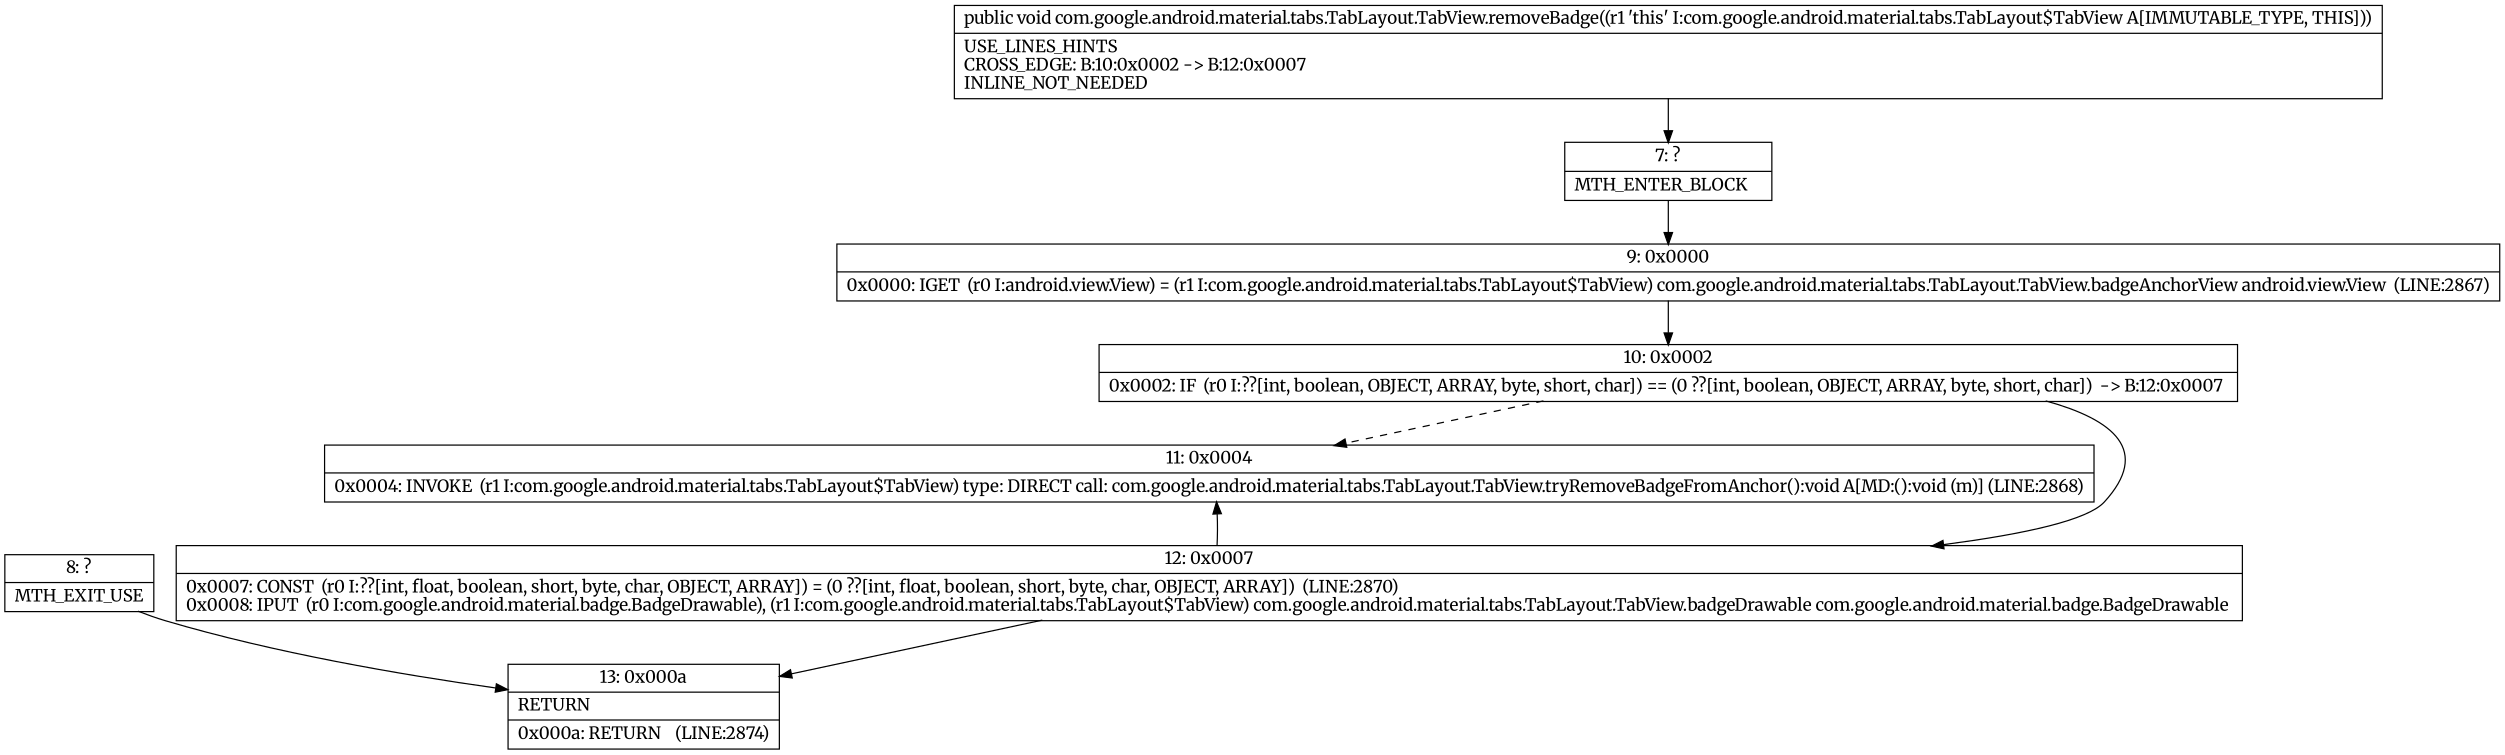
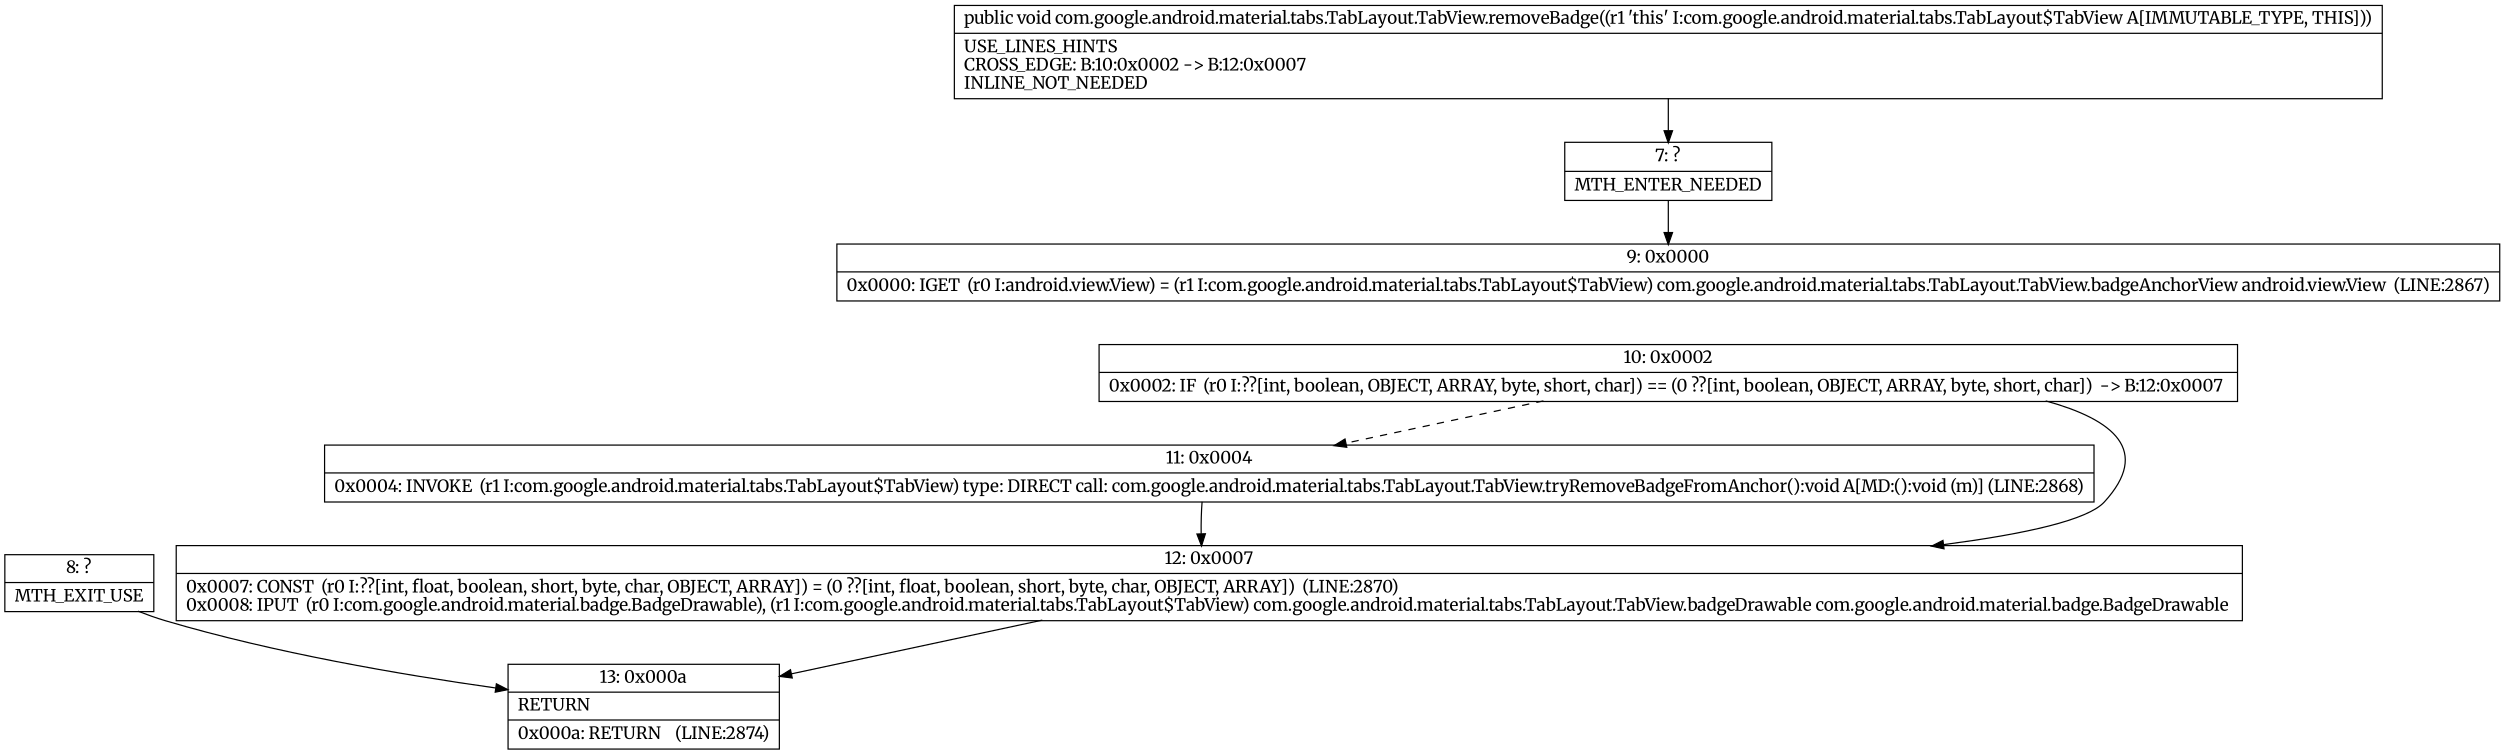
(1661, 185) -> (1668, 185)
(1668, 317) -> none
(1217, 530) -> (1201, 518)
